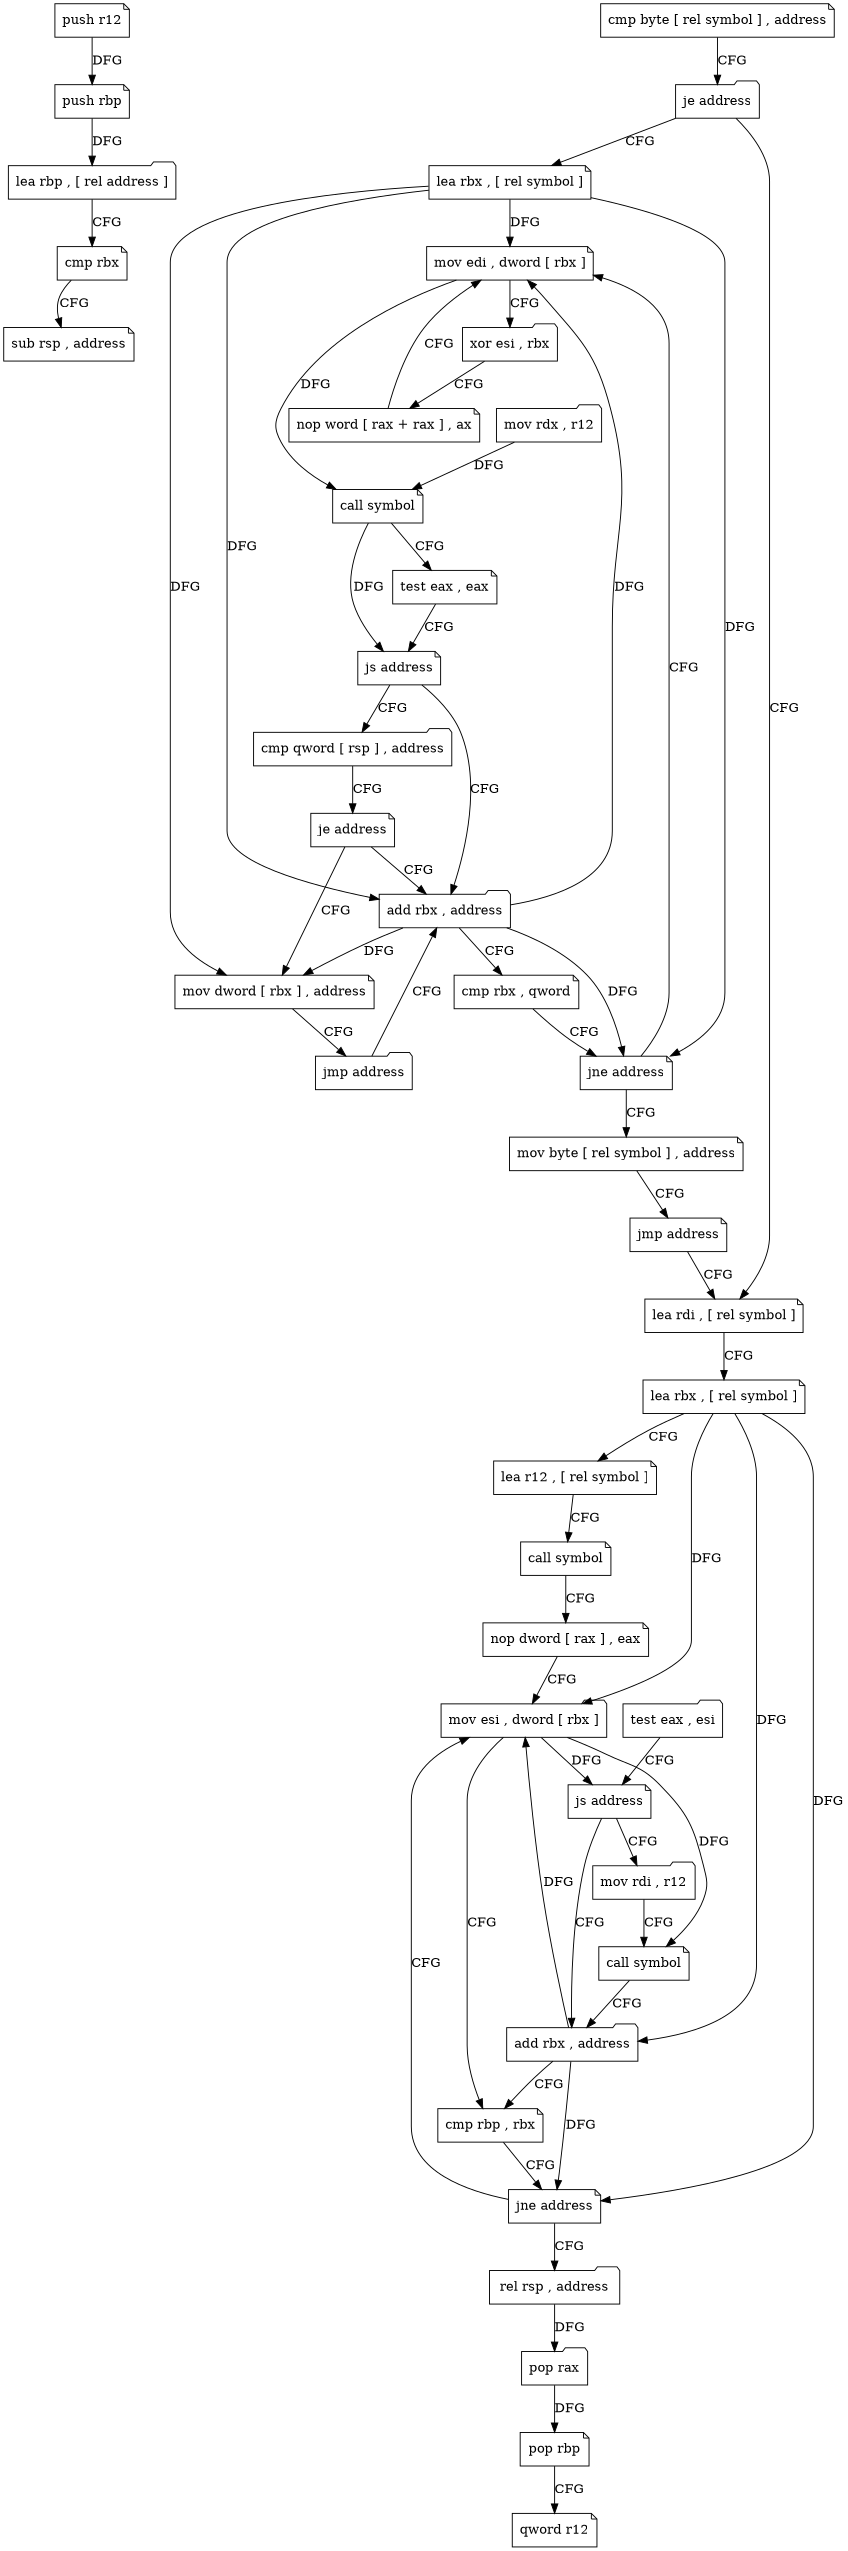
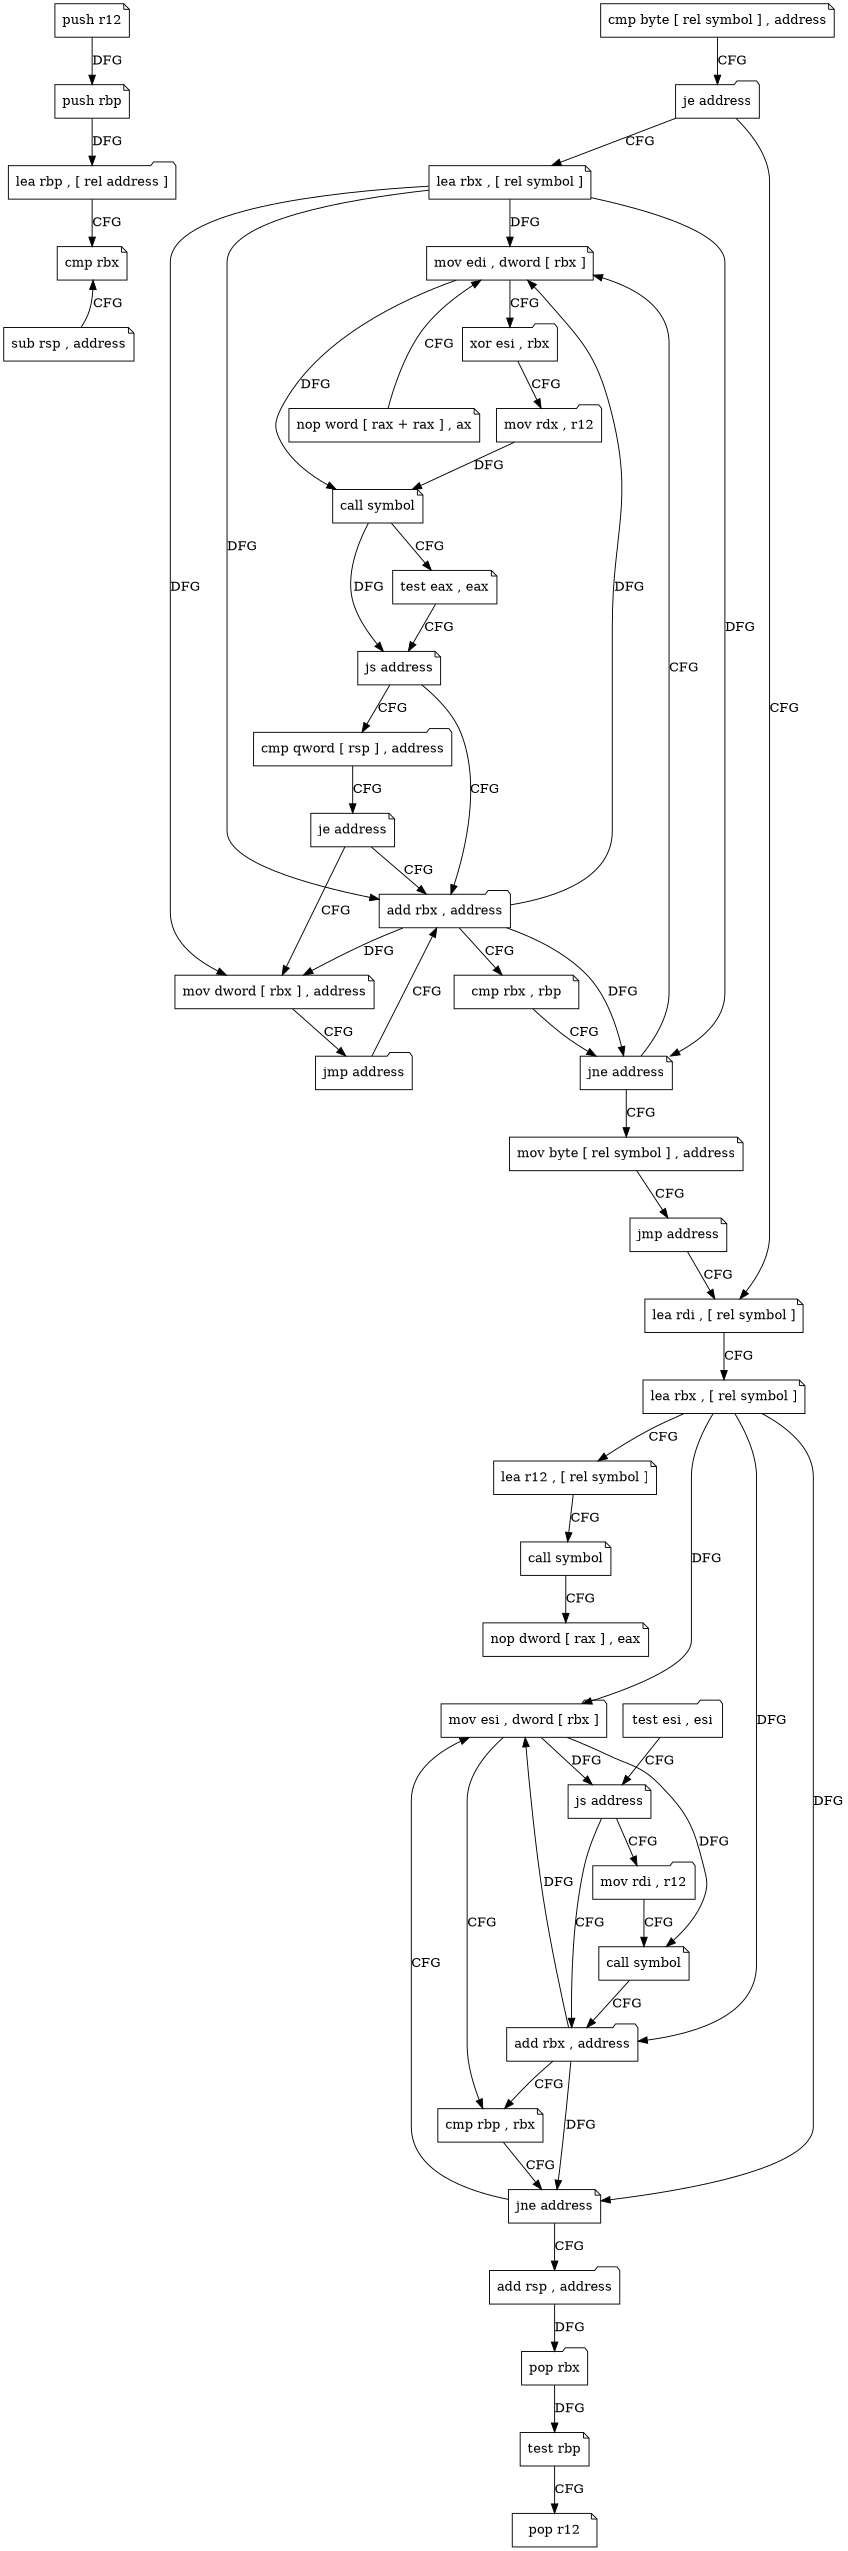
(59, 298) -> (90, 309)
(451, 382) -> (527, 381)
(516, 992) -> (516, 992)
(547, 1676) -> none
(673, 1721) -> (673, 1721)
(555, 2287) -> (555, 2287)
(555, 2368) -> (555, 2368)
(555, 2449) -> (555, 2449)
(555, 2530) -> (555, 2530)
